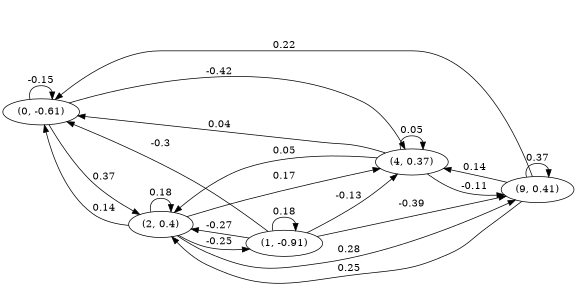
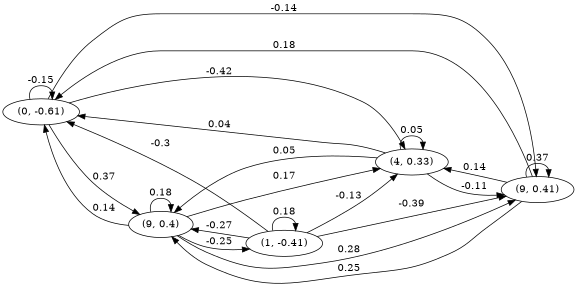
none -> (324, 14)
(284, 45) -> (284, 45)
(412, 162) -> (412, 162)
(161, 224) -> (161, 224)
(284, 243) -> (284, 243)
